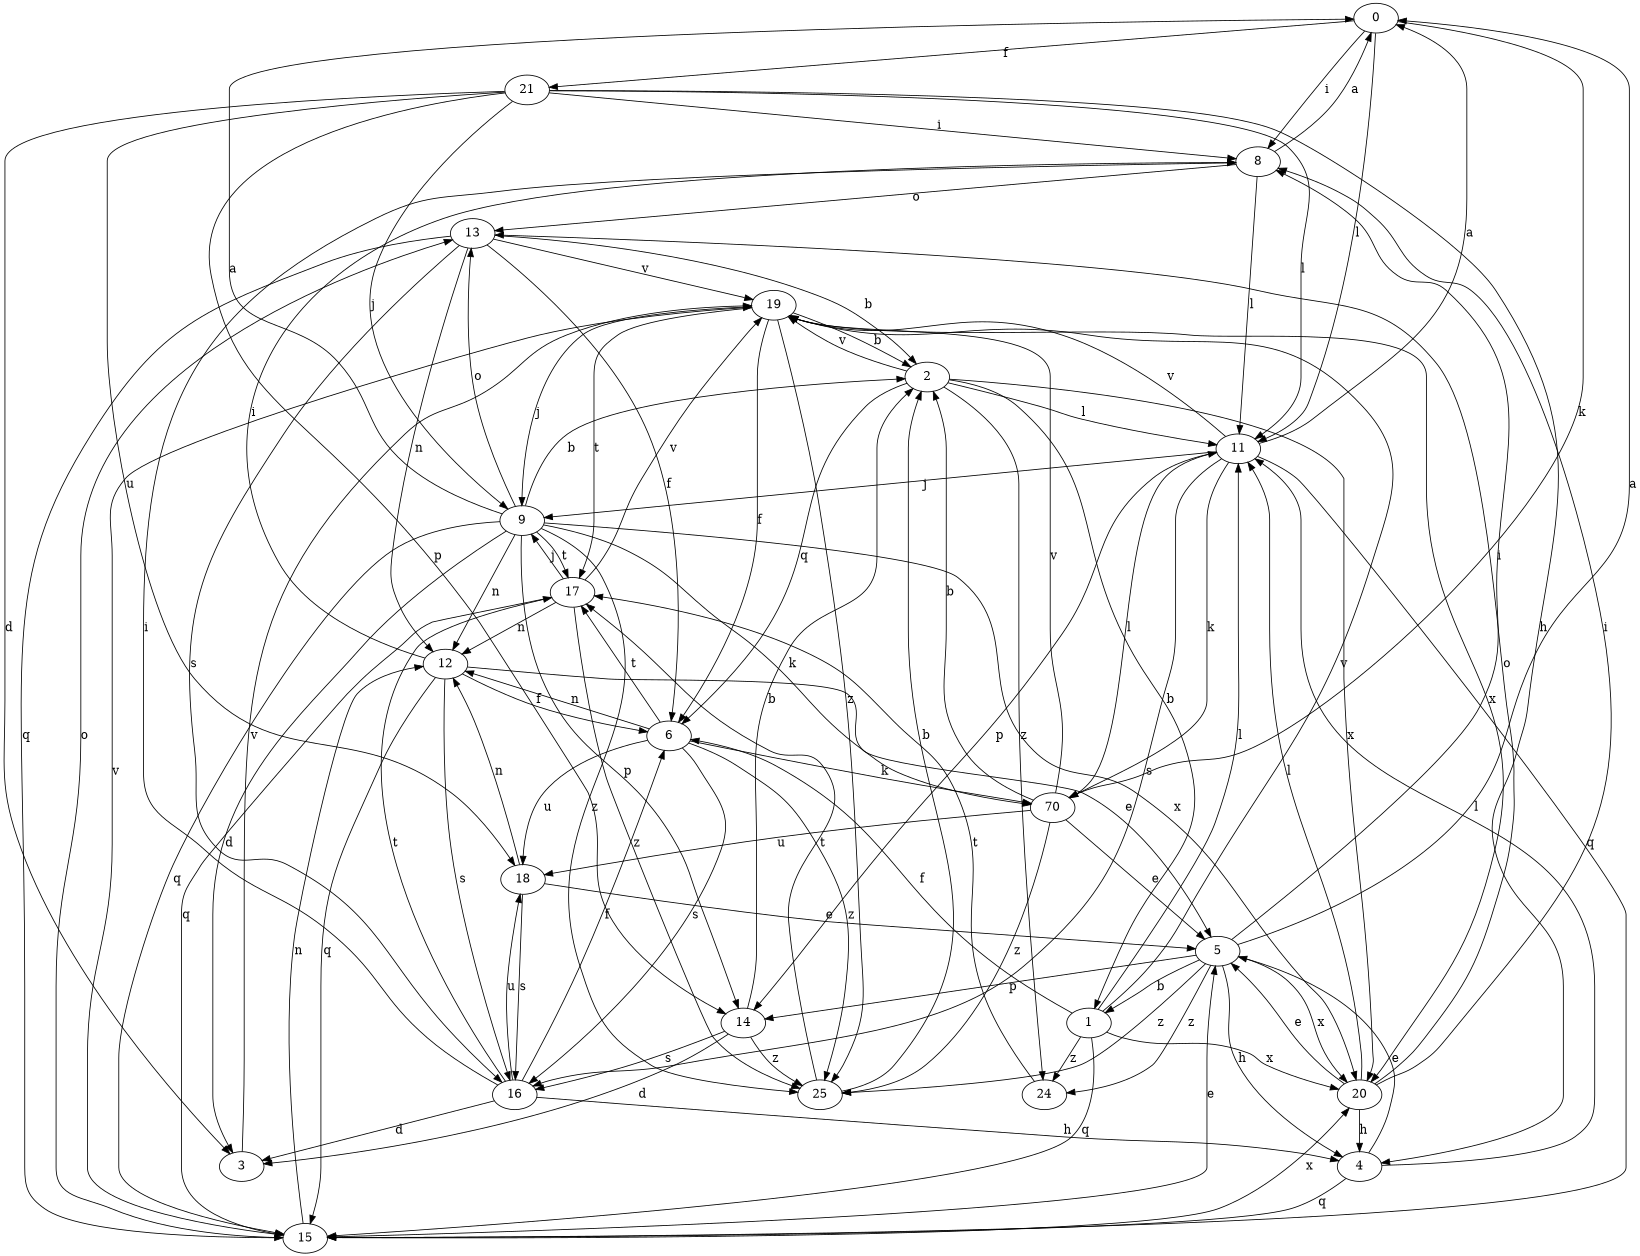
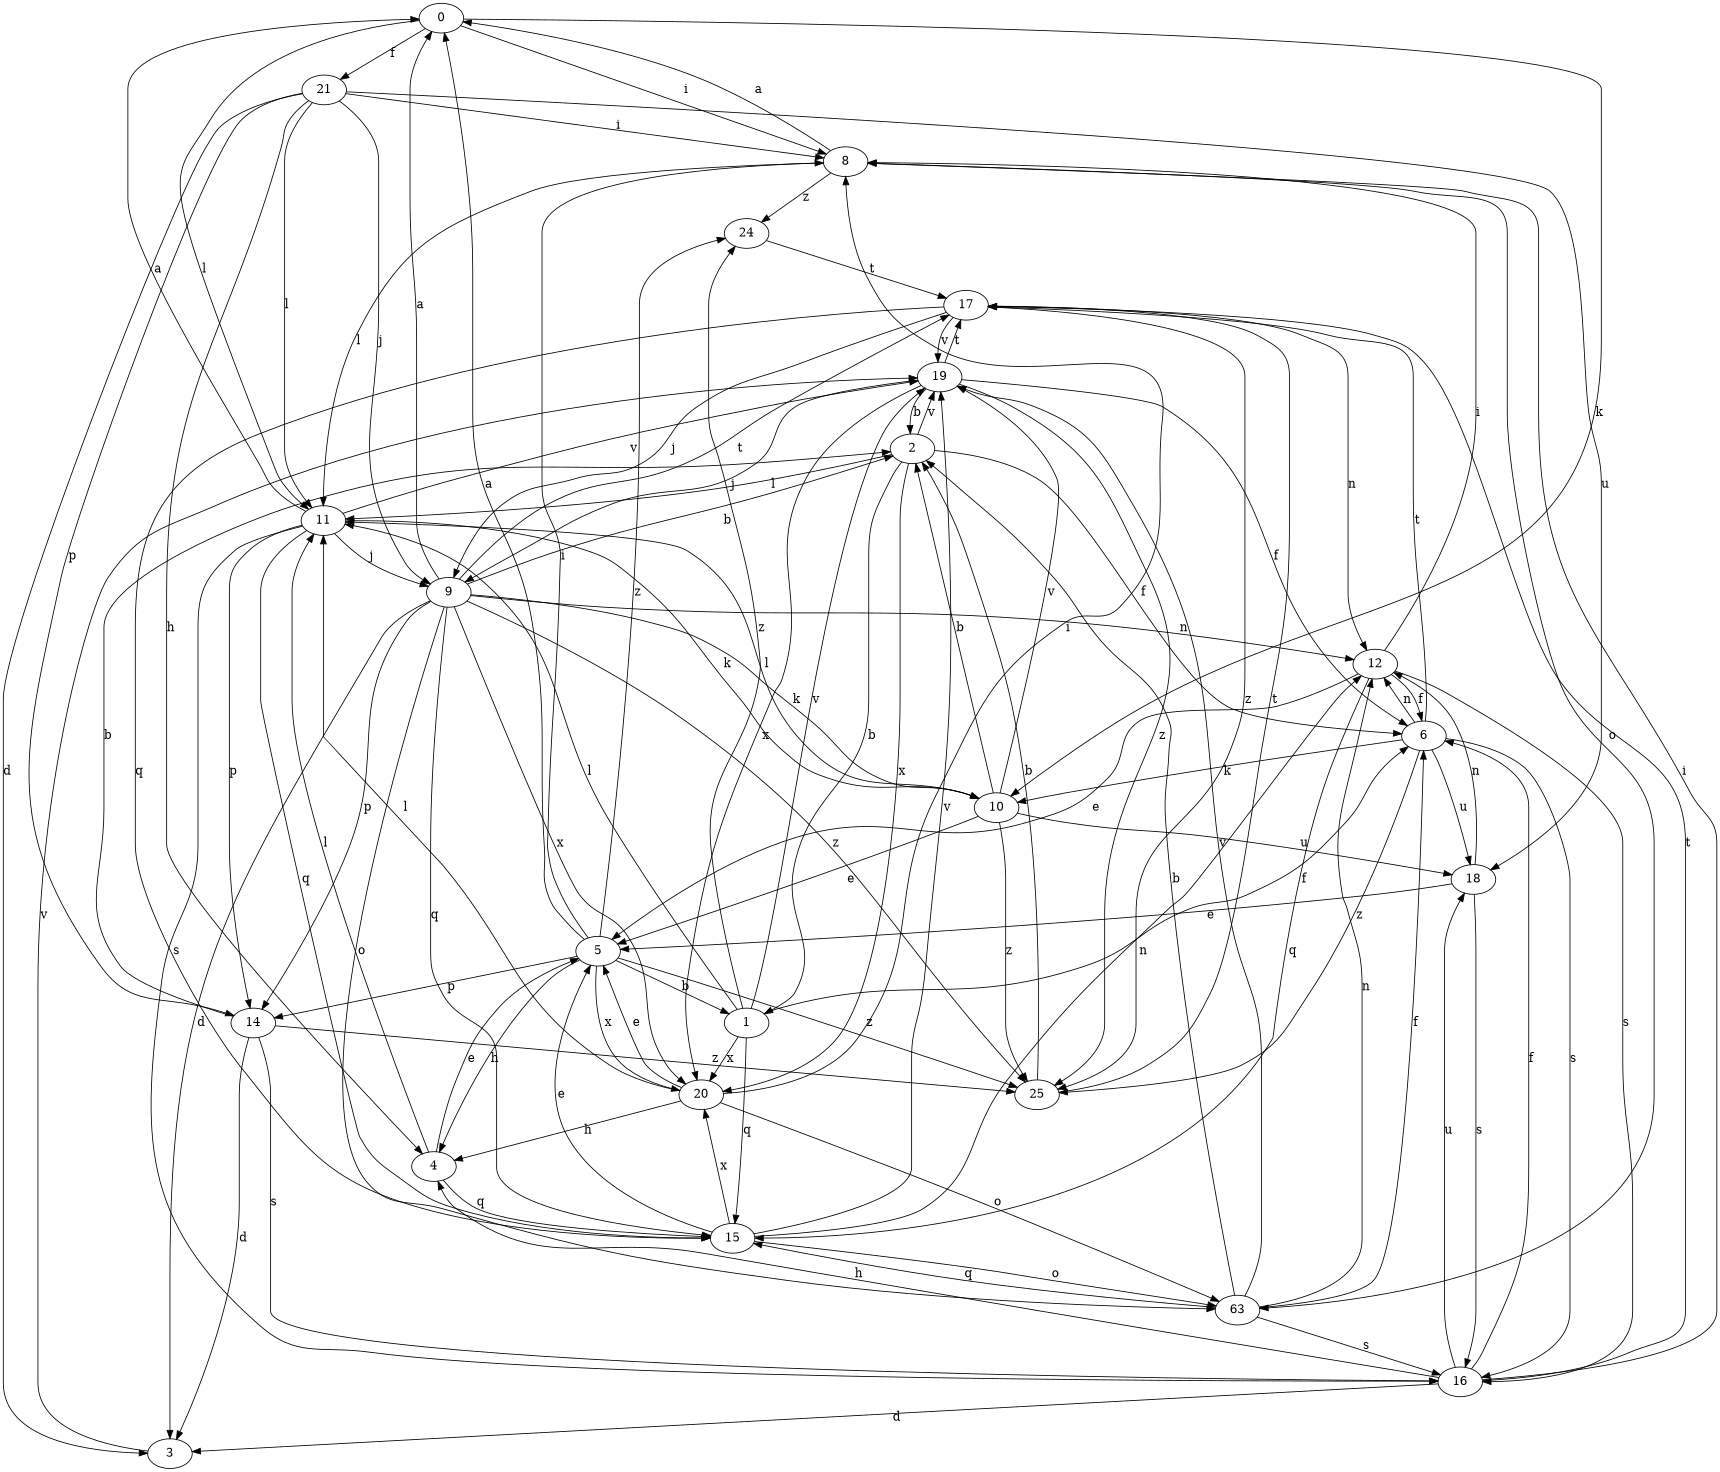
(473, 233) -> (1238, 1310)
(804, 556) -> (1143, 592)
(1019, 714) -> (800, 195)
(1053, 808) -> (997, 808)
